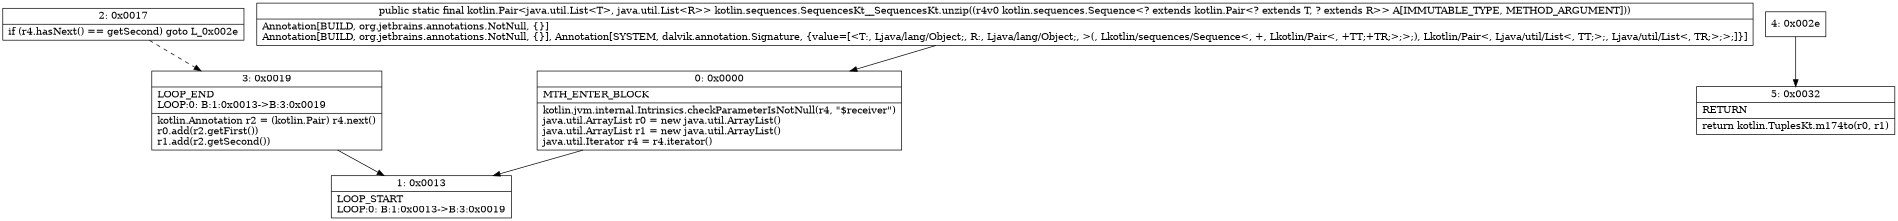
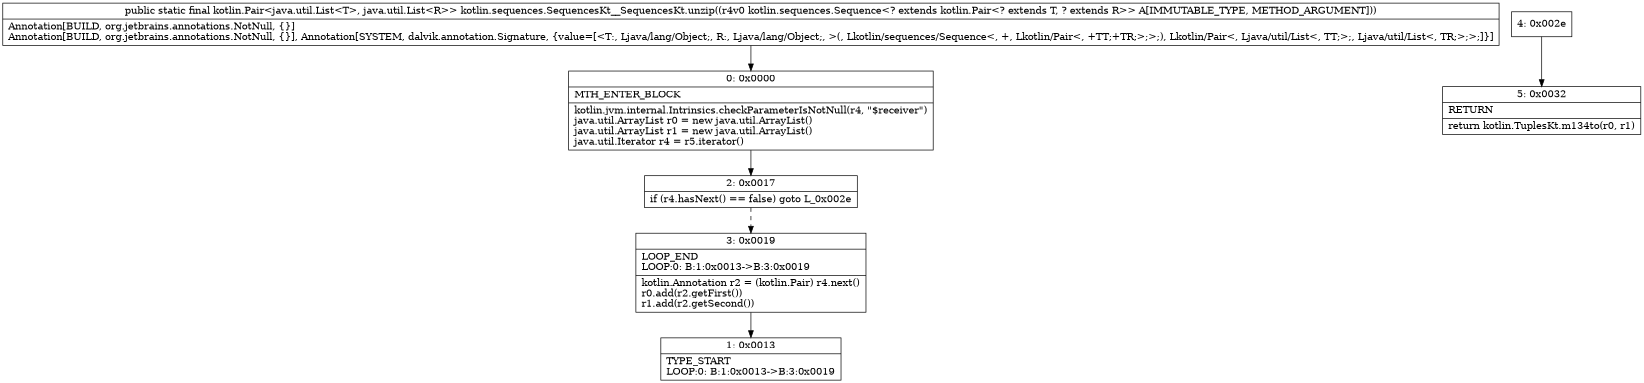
(123, 32) -> (751, 199)
(1796, 126) -> (1542, 126)
(628, 142) -> (659, 142)
(541, 162) -> (751, 159)
(370, 199) -> (699, 361)
